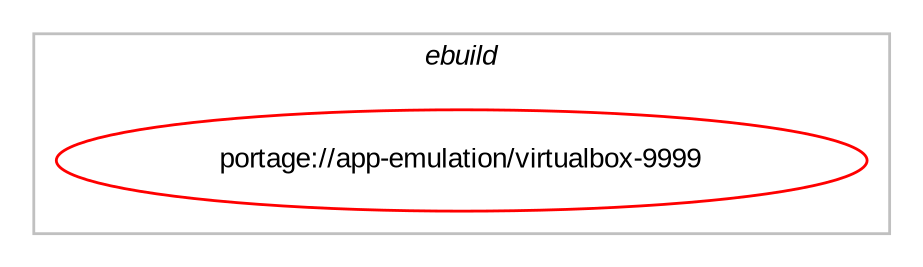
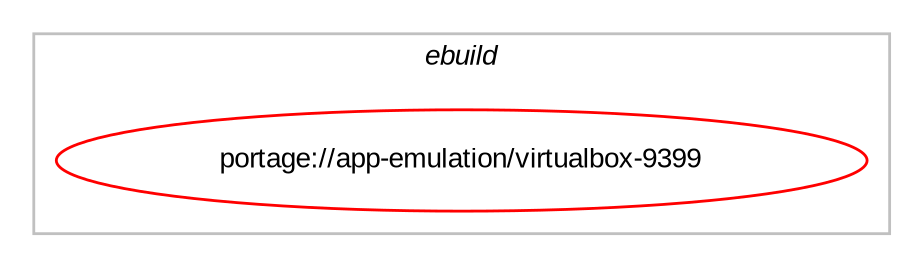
(462, 160) -> (462, 160)
